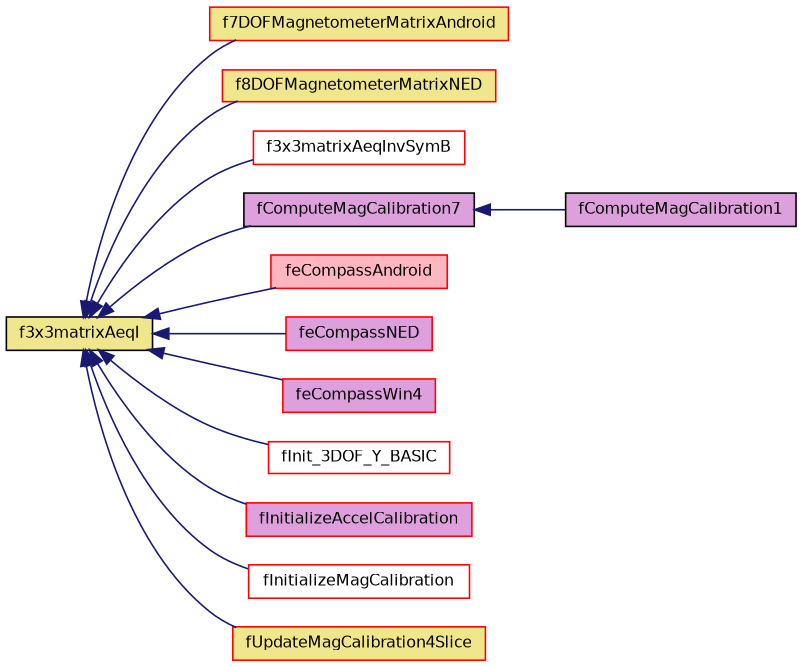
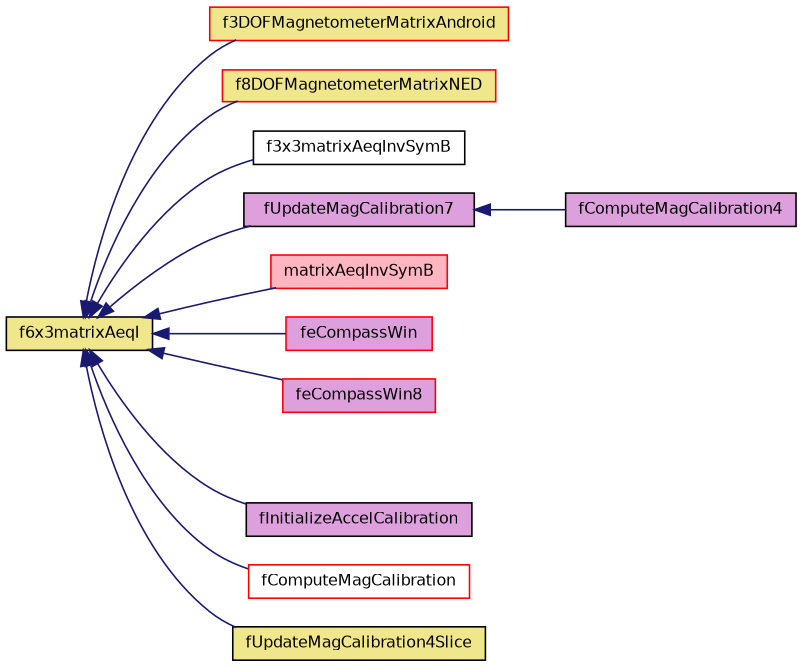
(359, 24) -> (359, 24)
(359, 148) -> (359, 148)
(359, 210) -> (359, 210)
(681, 210) -> (681, 210)
(359, 272) -> (359, 272)
(79, 334) -> (79, 334)
(359, 334) -> (359, 334)
(359, 396) -> (359, 396)
(359, 458) -> none
(359, 520) -> (359, 520)
(359, 582) -> (359, 582)
(359, 644) -> (359, 644)
